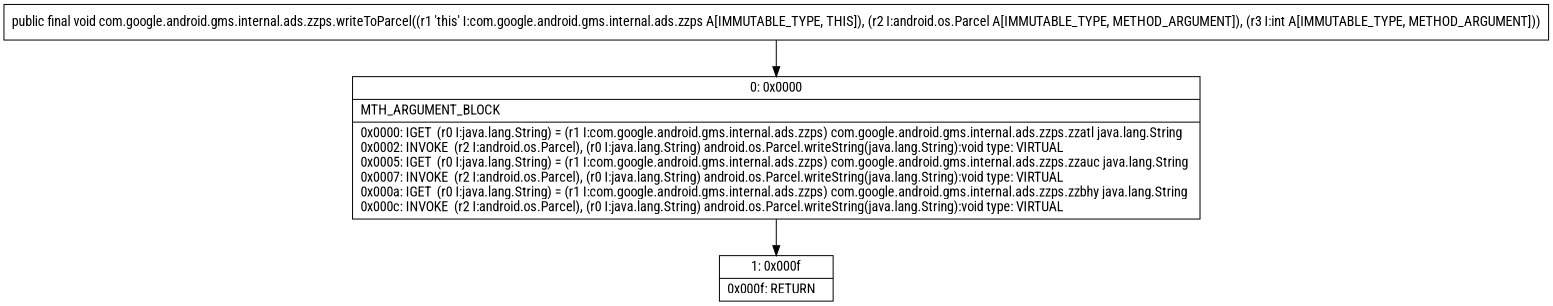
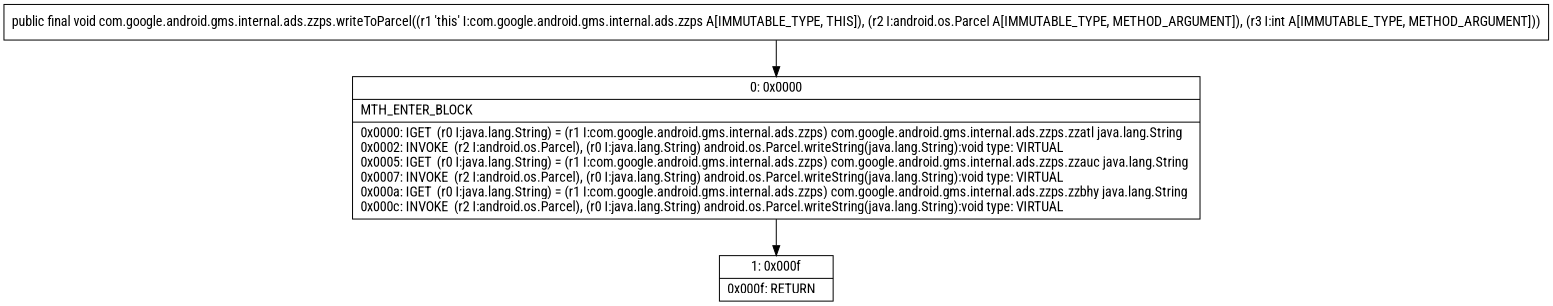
(431, 110) -> (417, 110)
